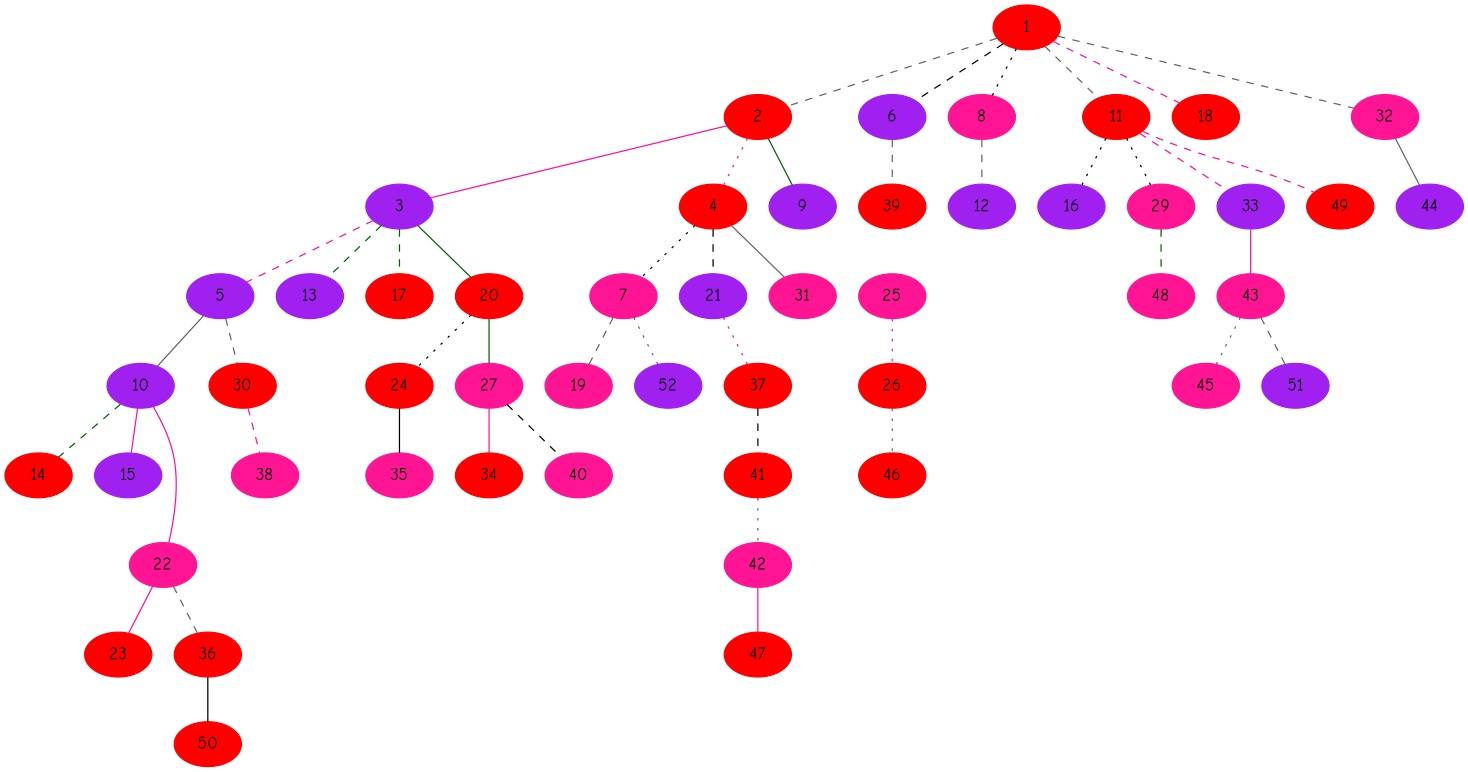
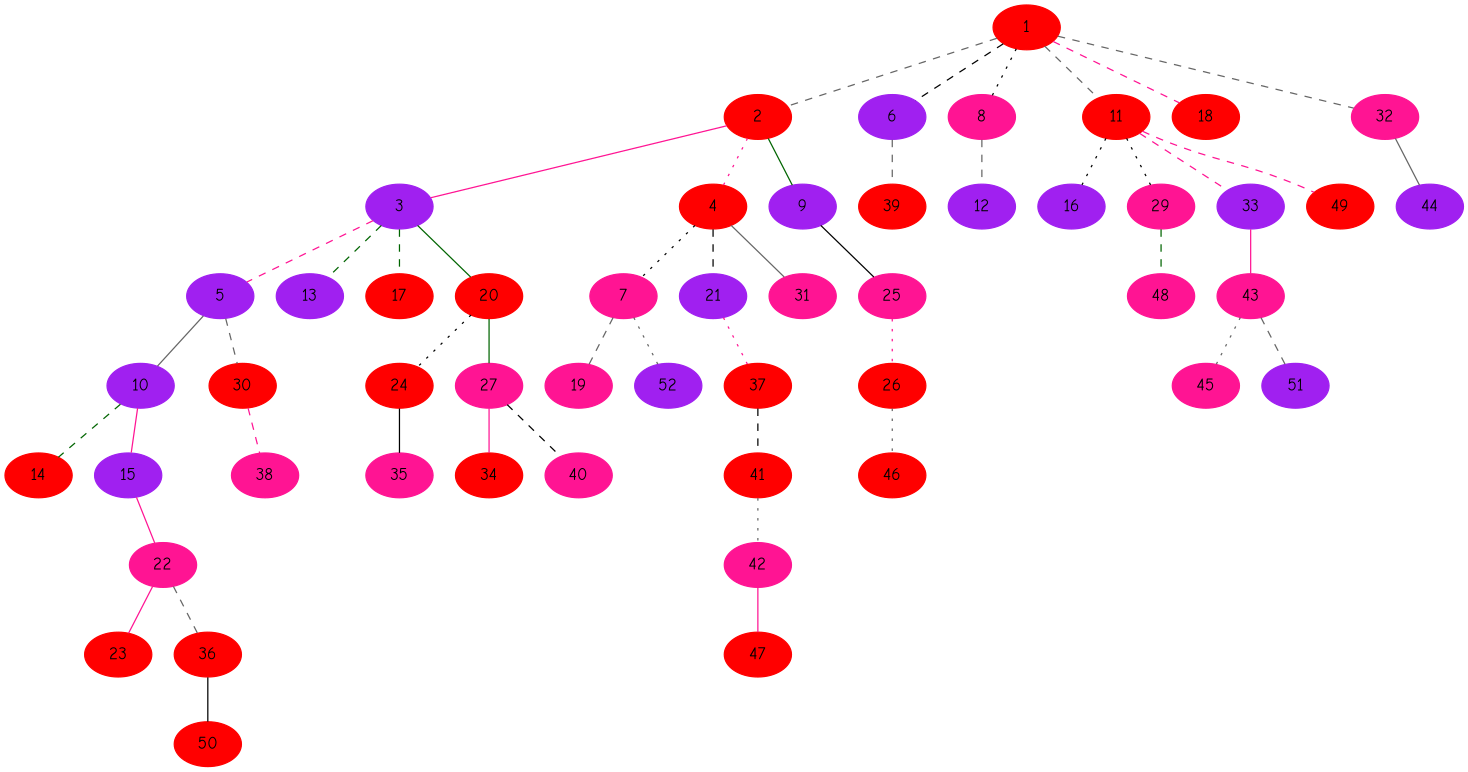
none -> (847, 251)
(176, 473) -> (146, 520)
